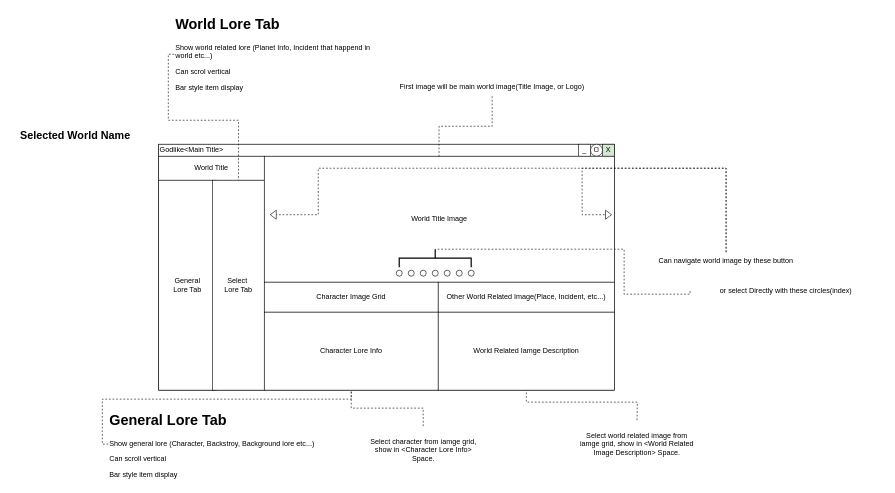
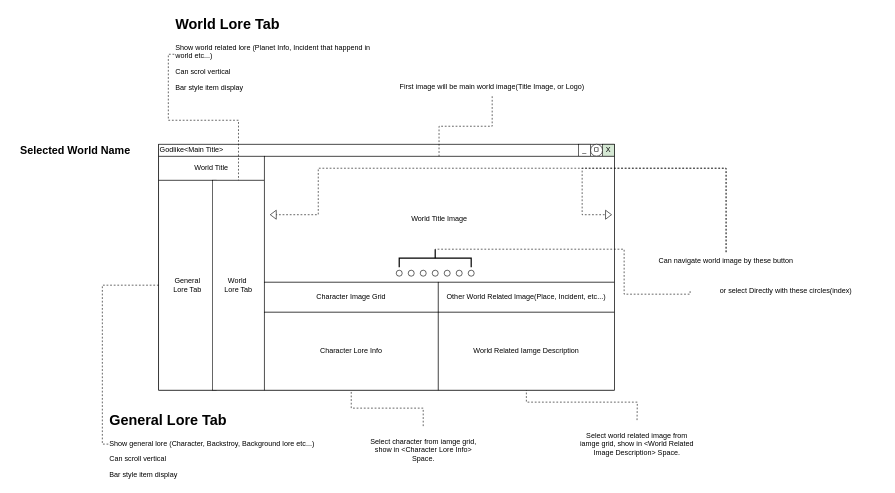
(75, 135) -> (75, 150)
(239, 285) -> (239, 285)
(224, 399) -> (102, 315)
